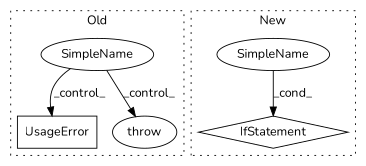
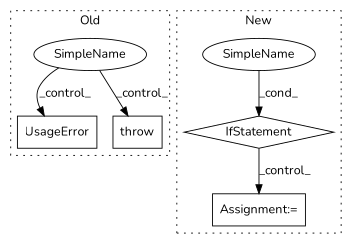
(145, 132) -> (138, 132)
none -> (259, 210)
